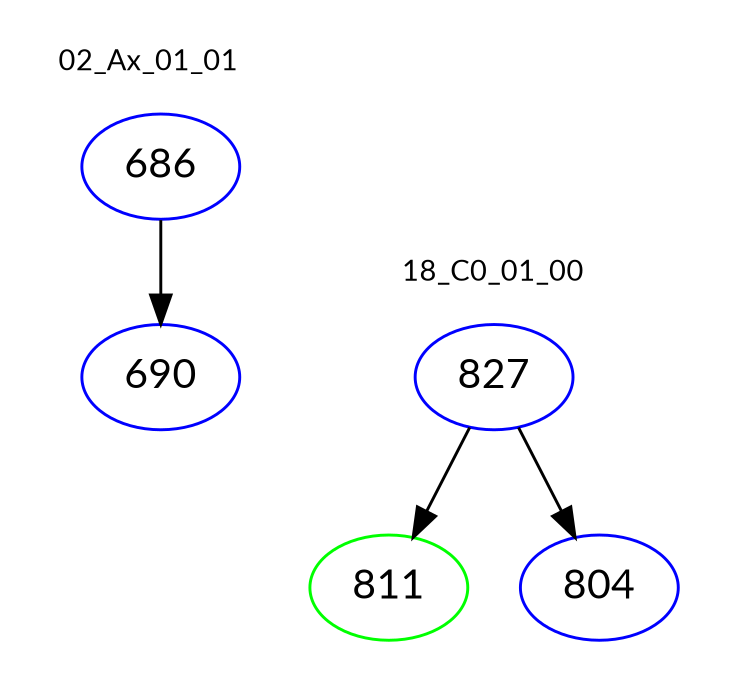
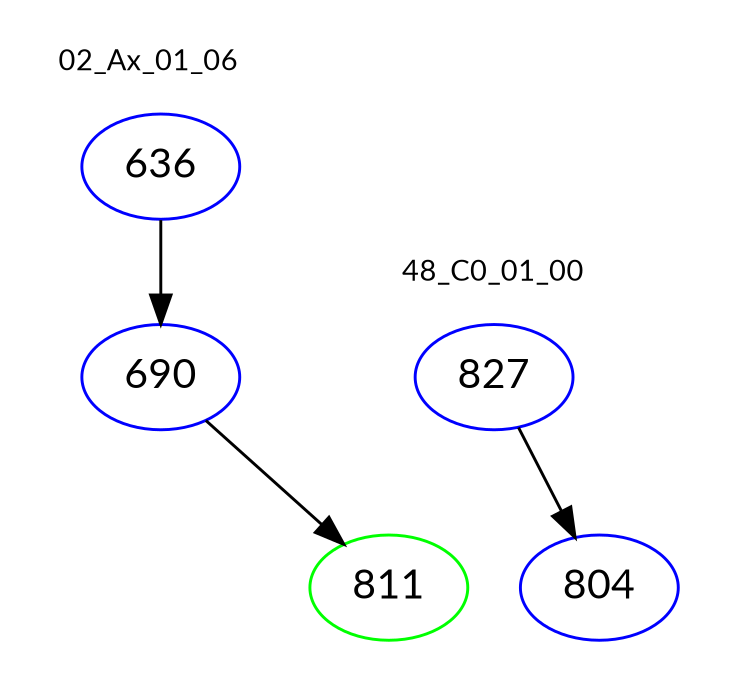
(149, 63) -> (149, 63)
(161, 167) -> (161, 167)
(494, 273) -> (494, 273)
(448, 469) -> (264, 473)
